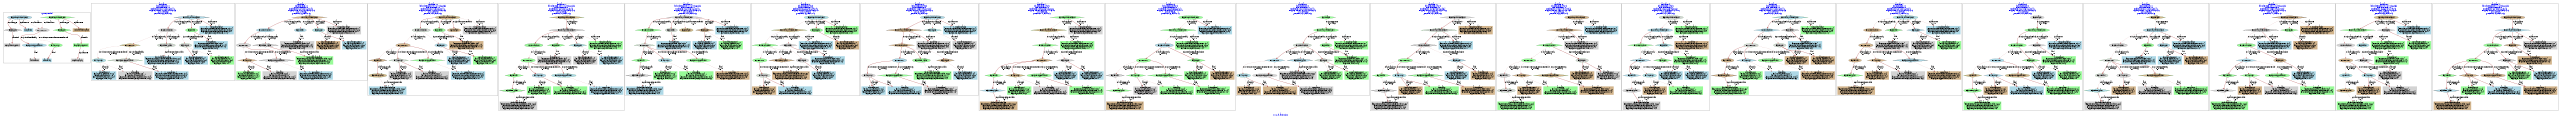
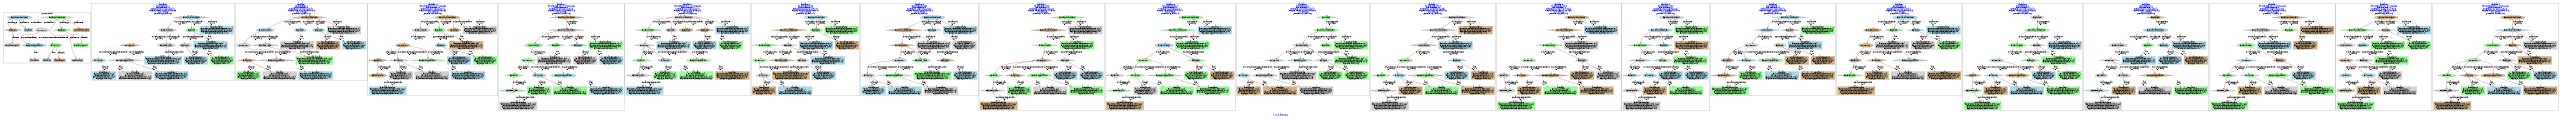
(79, 52) -> (63, 35)
none -> (60, 60)
